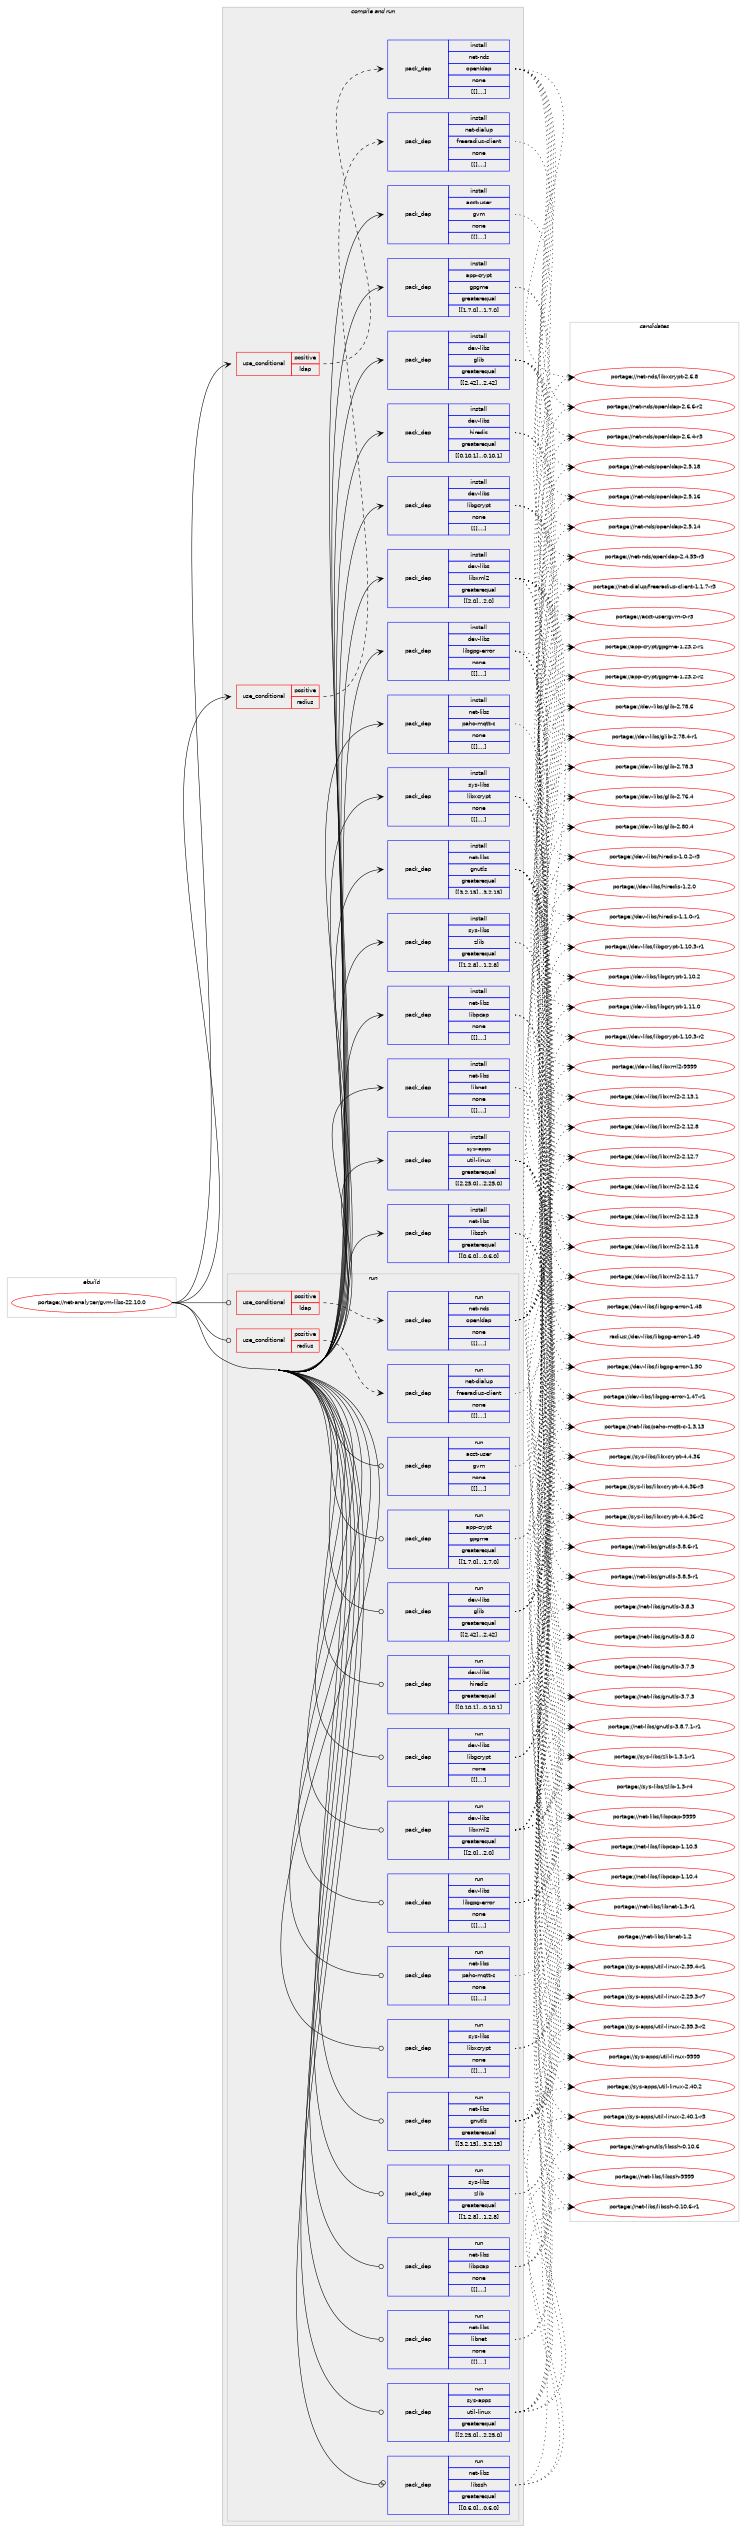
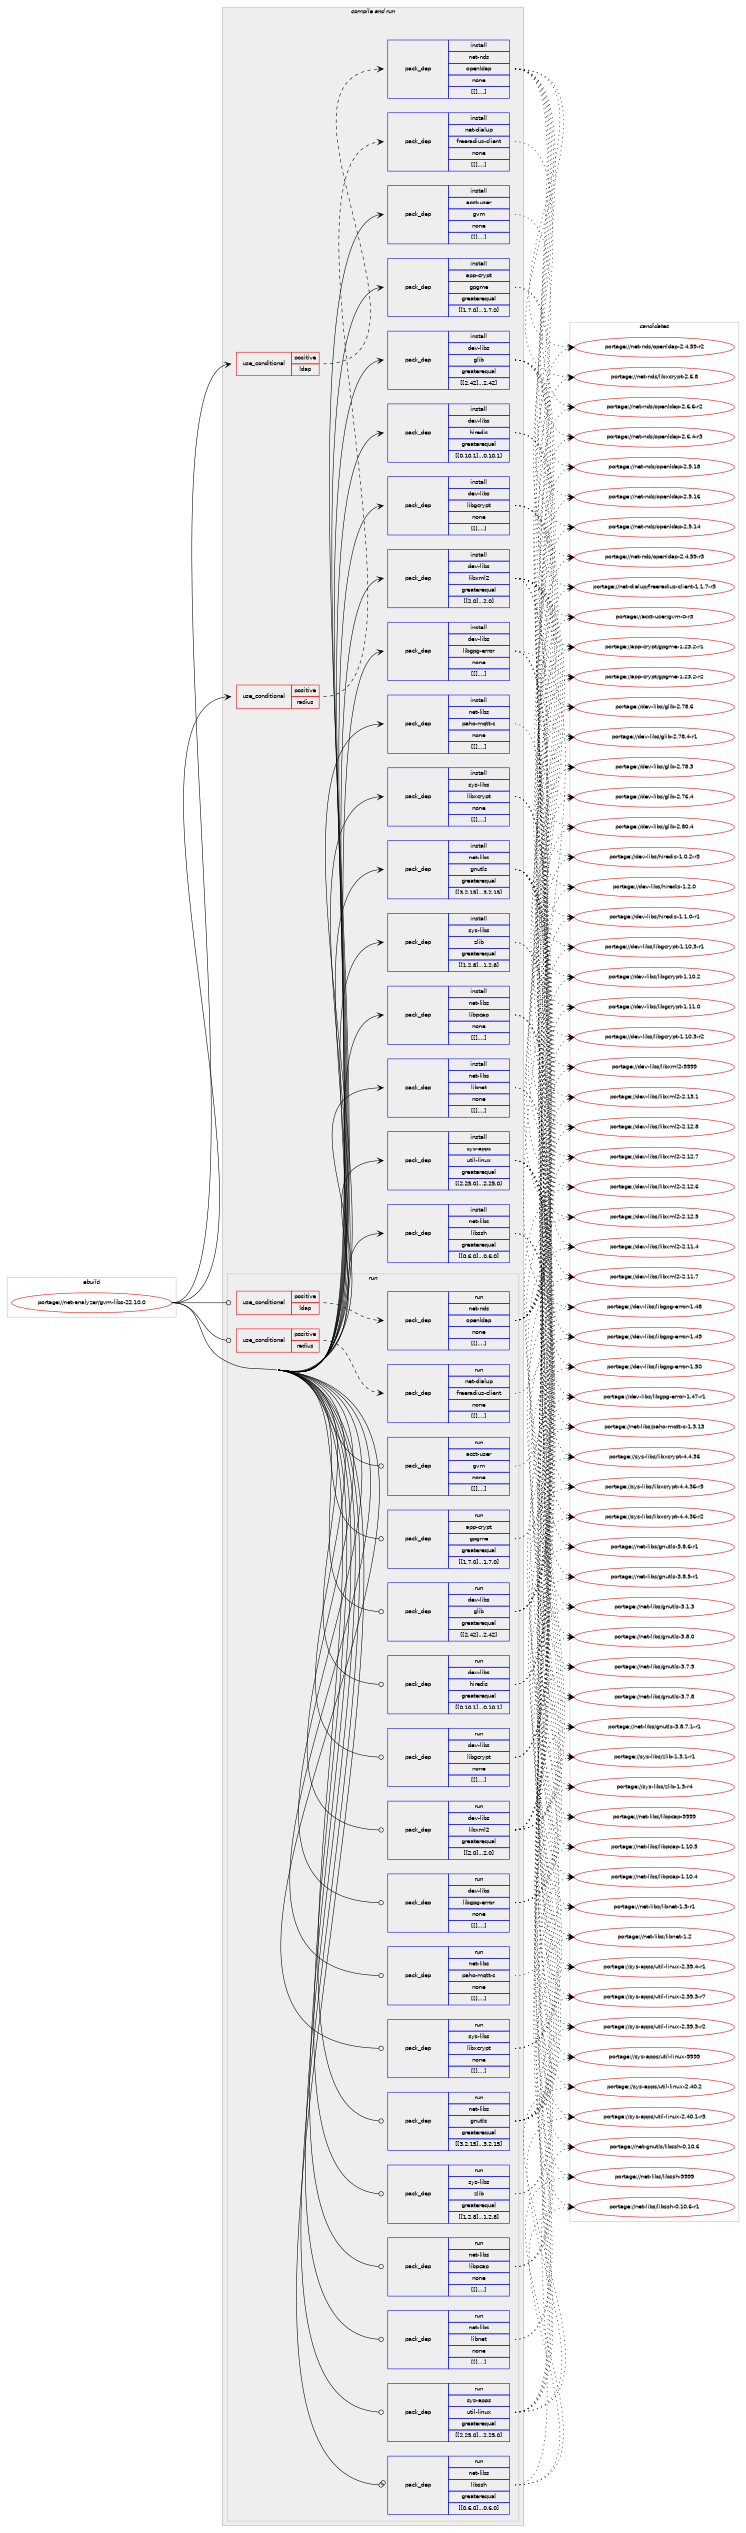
none -> (654, 347)
(654, 1247) -> (654, 1247)
(654, 1337) -> (654, 1337)
(654, 1607) -> (654, 1607)
(654, 1697) -> (654, 1697)
(654, 1997) -> (654, 1997)
